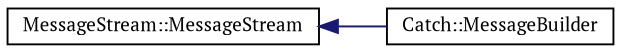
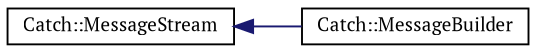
(163, 26) -> (121, 26)
